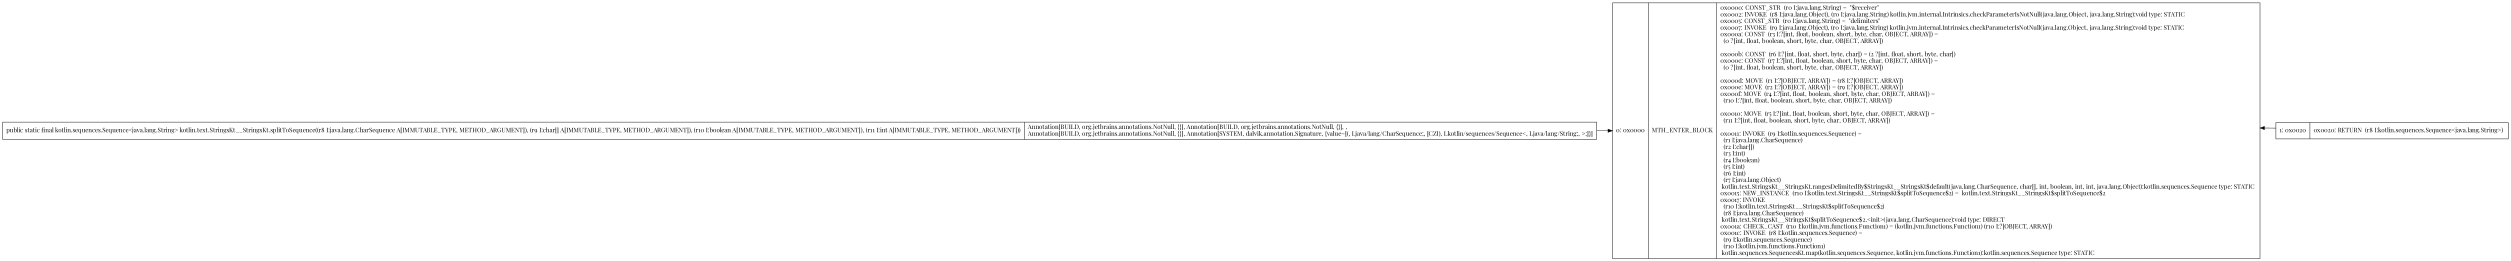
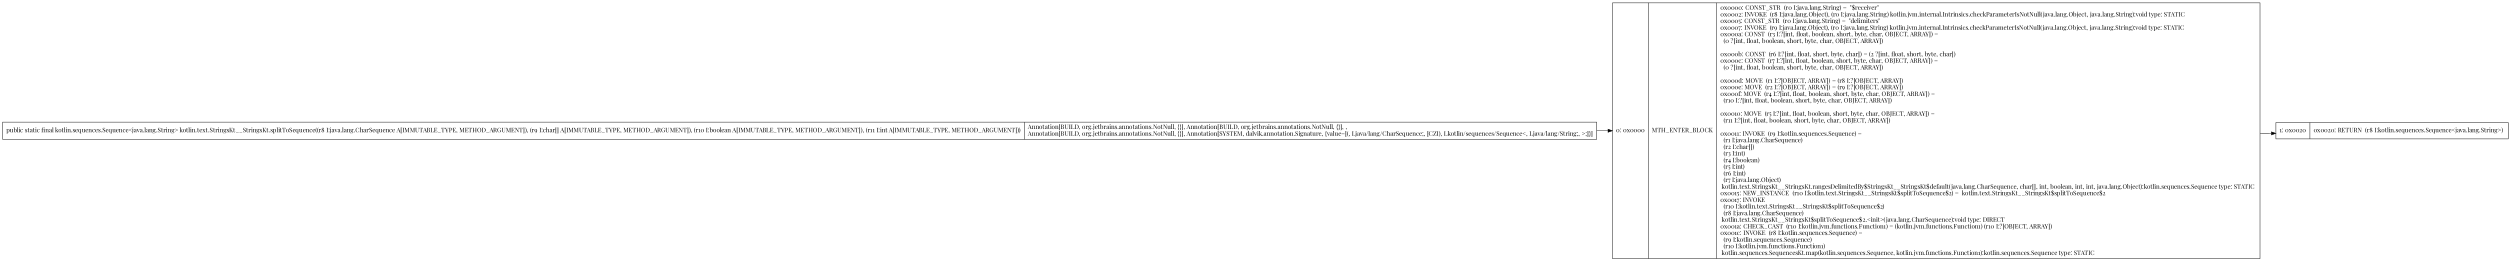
(2270, 128) -> (2266, 133)
